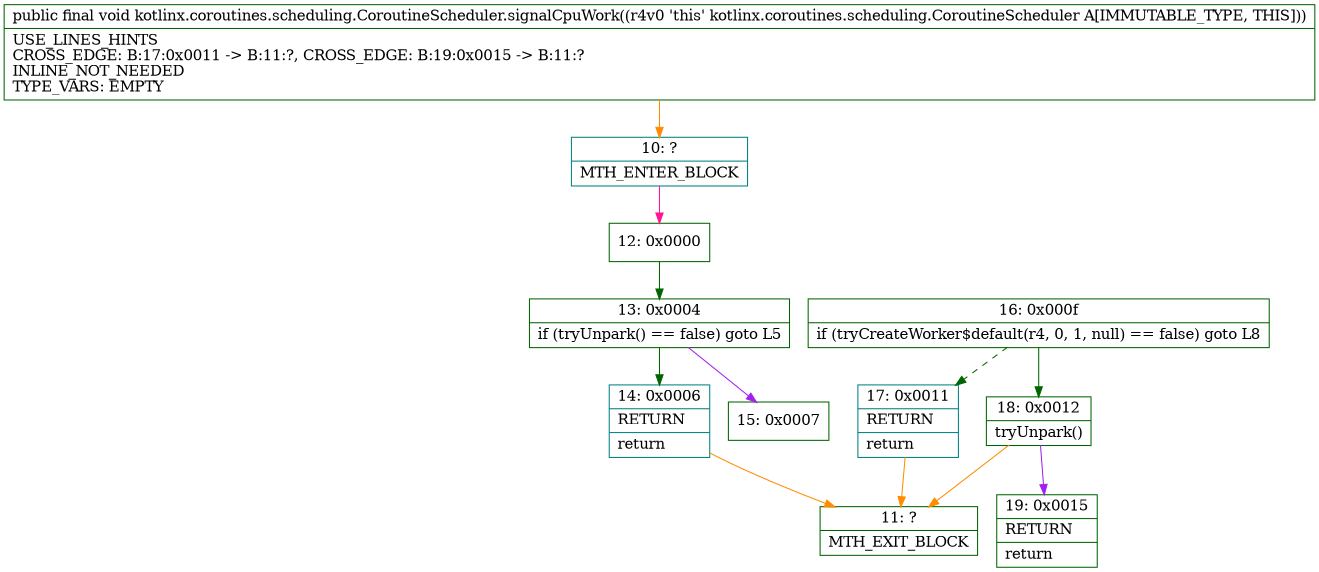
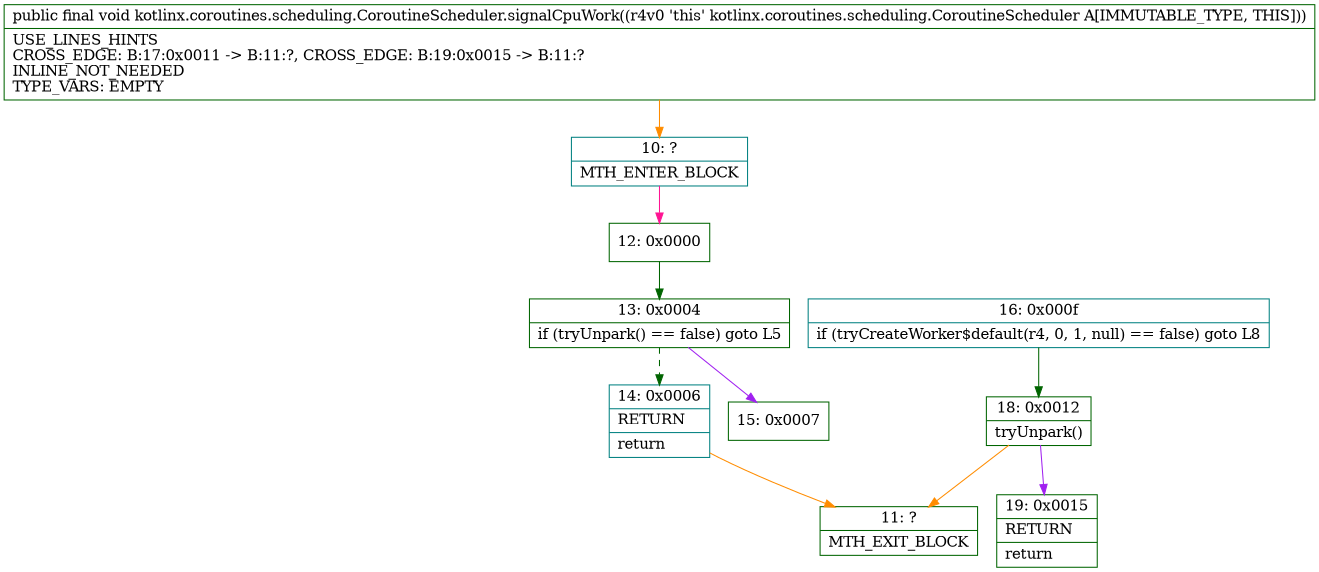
(1039, 323) -> (1039, 323)
(659, 361) -> (659, 361)
(908, 421) -> none
